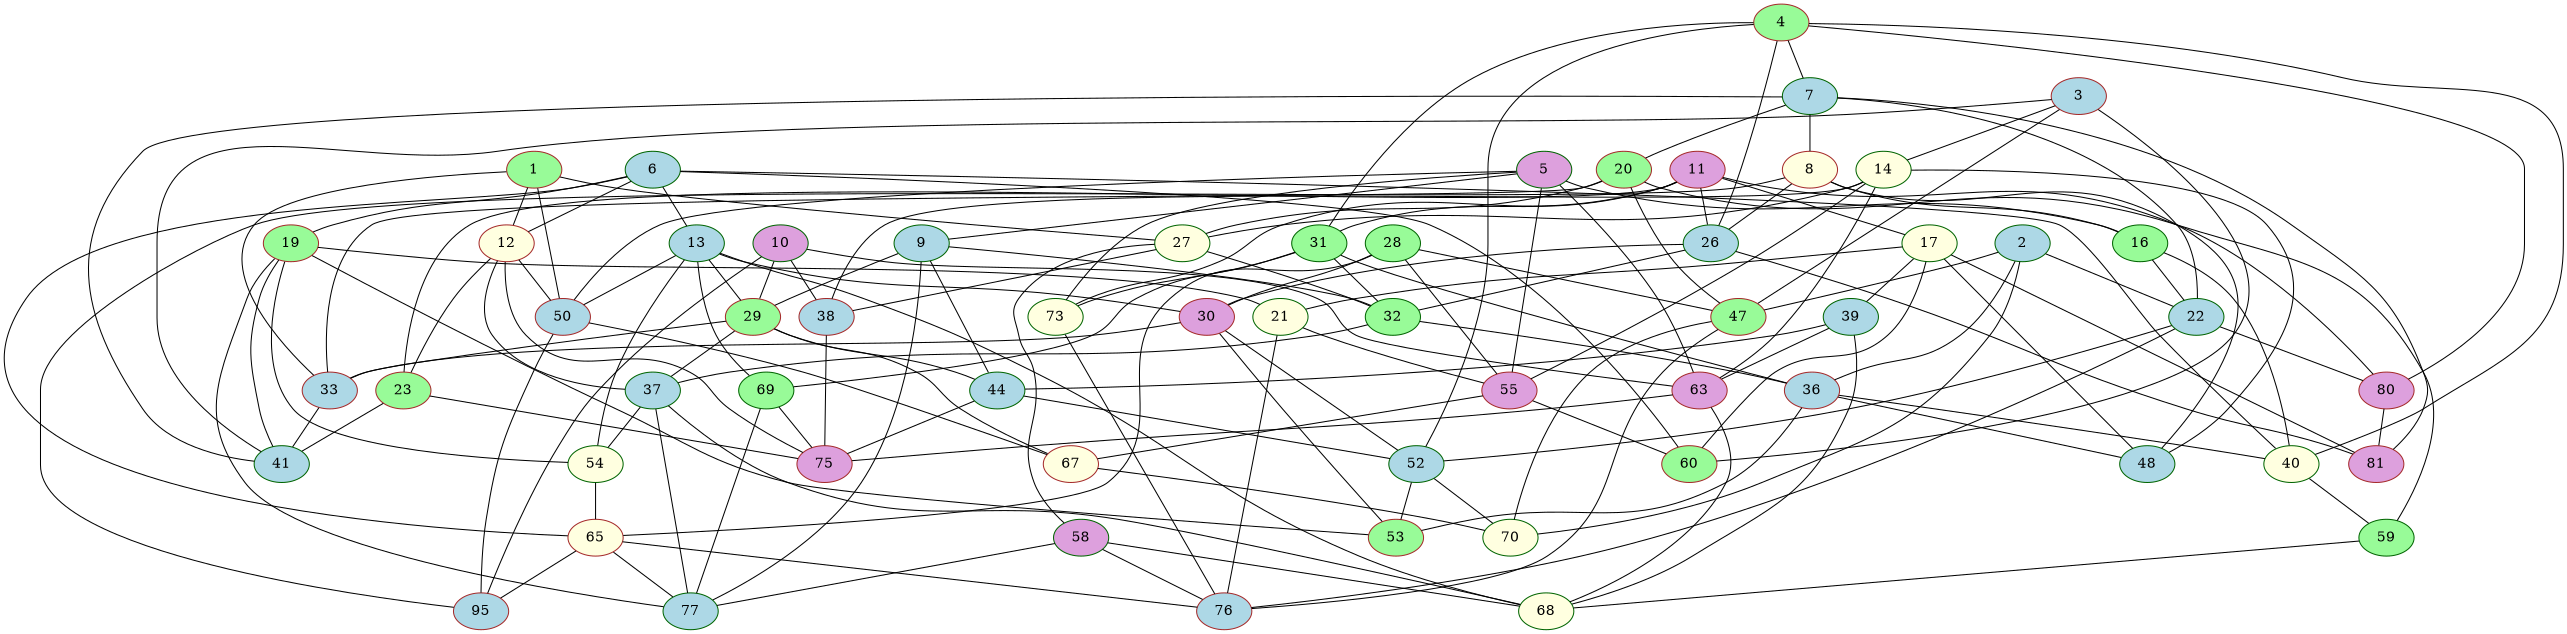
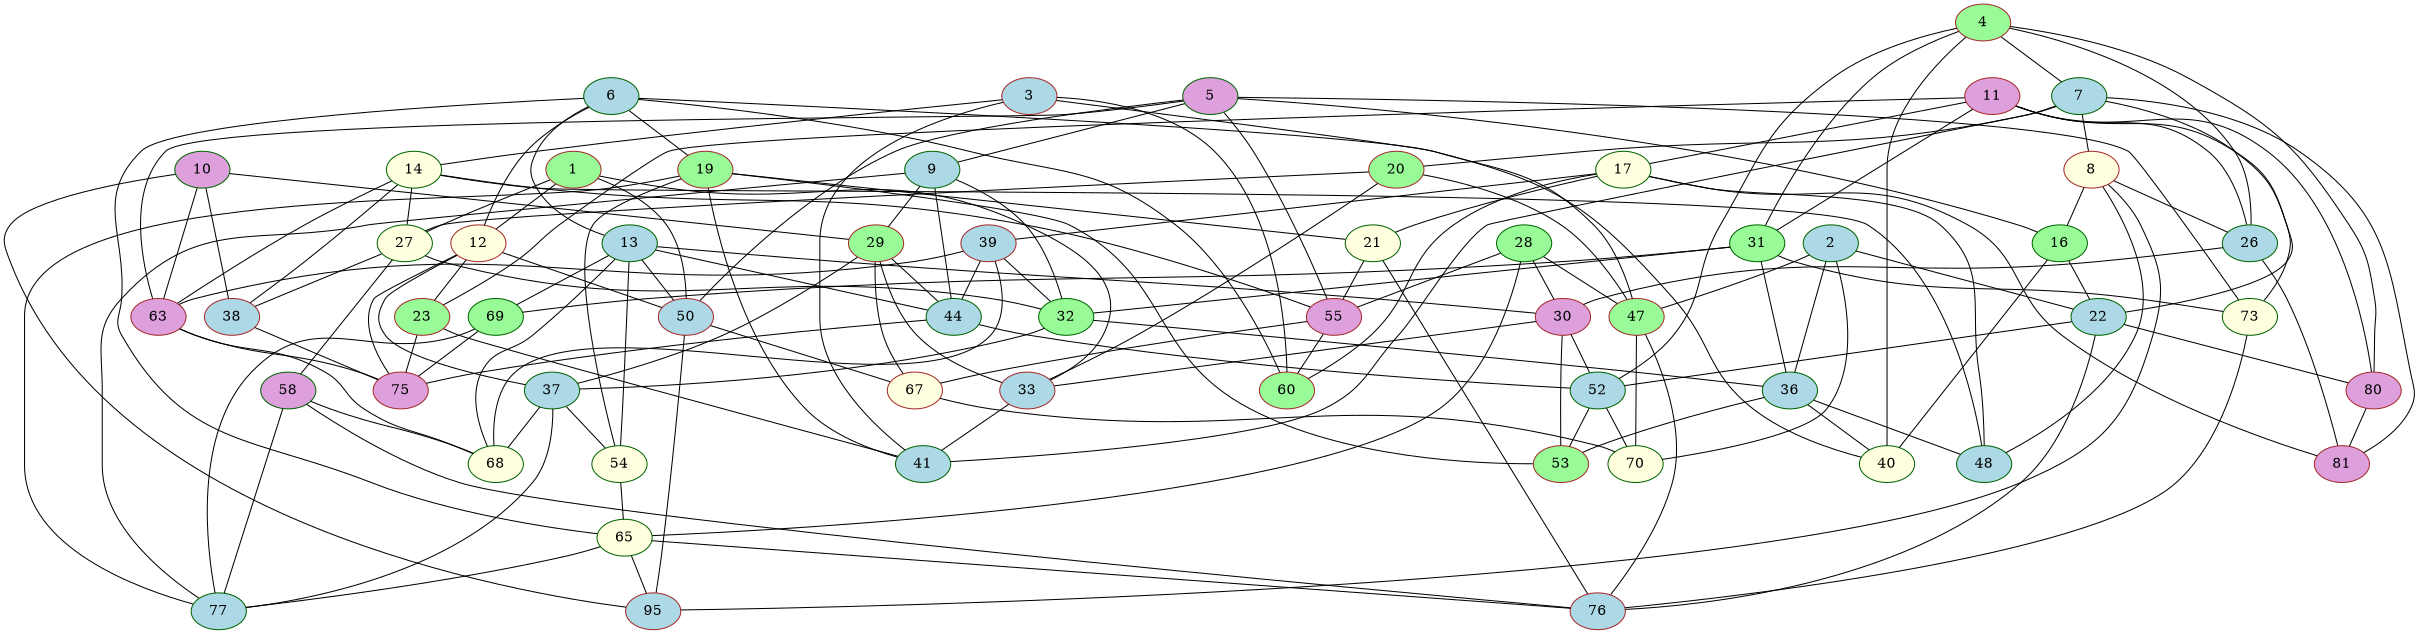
(722, 276) -> (792, 280)
(1539, 283) -> (1034, 286)
(1851, 317) -> (988, 243)
(1812, 390) -> (1790, 390)
(596, 538) -> (625, 538)
(2386, 538) -> none
